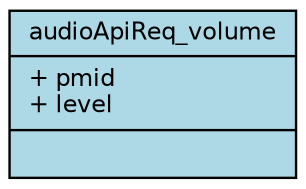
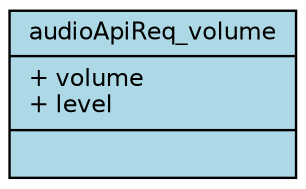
(73, 79) -> (87, 79)
